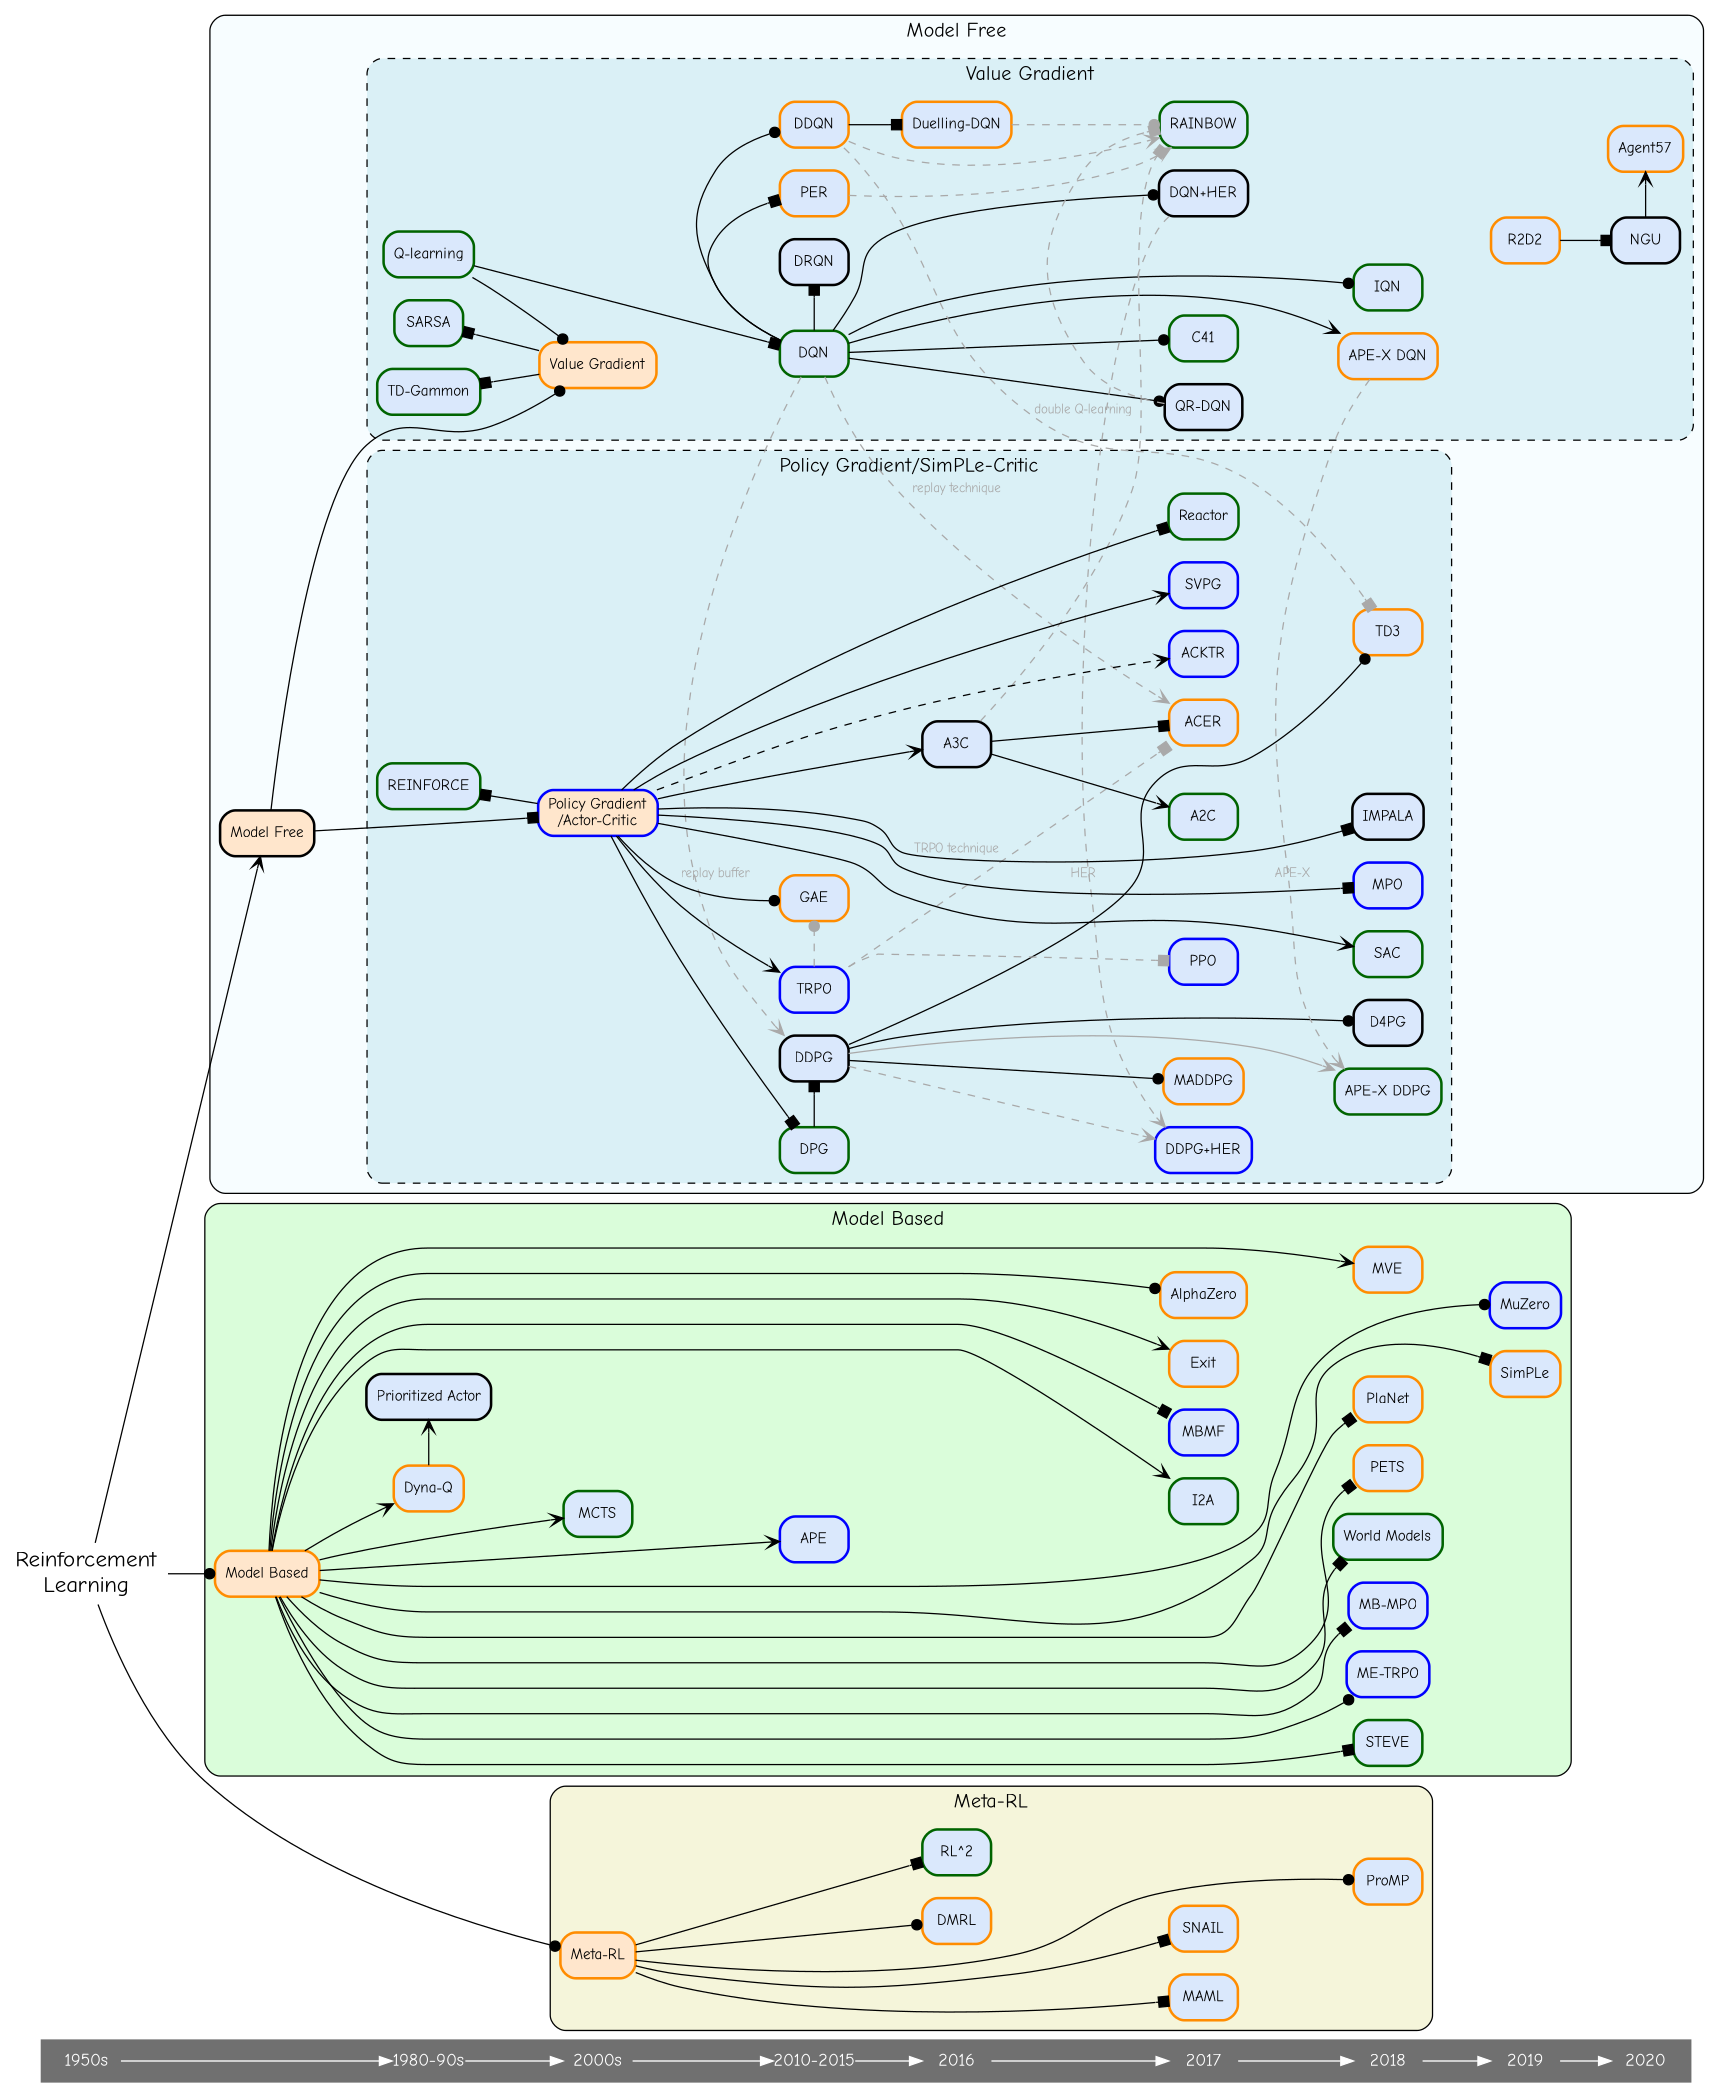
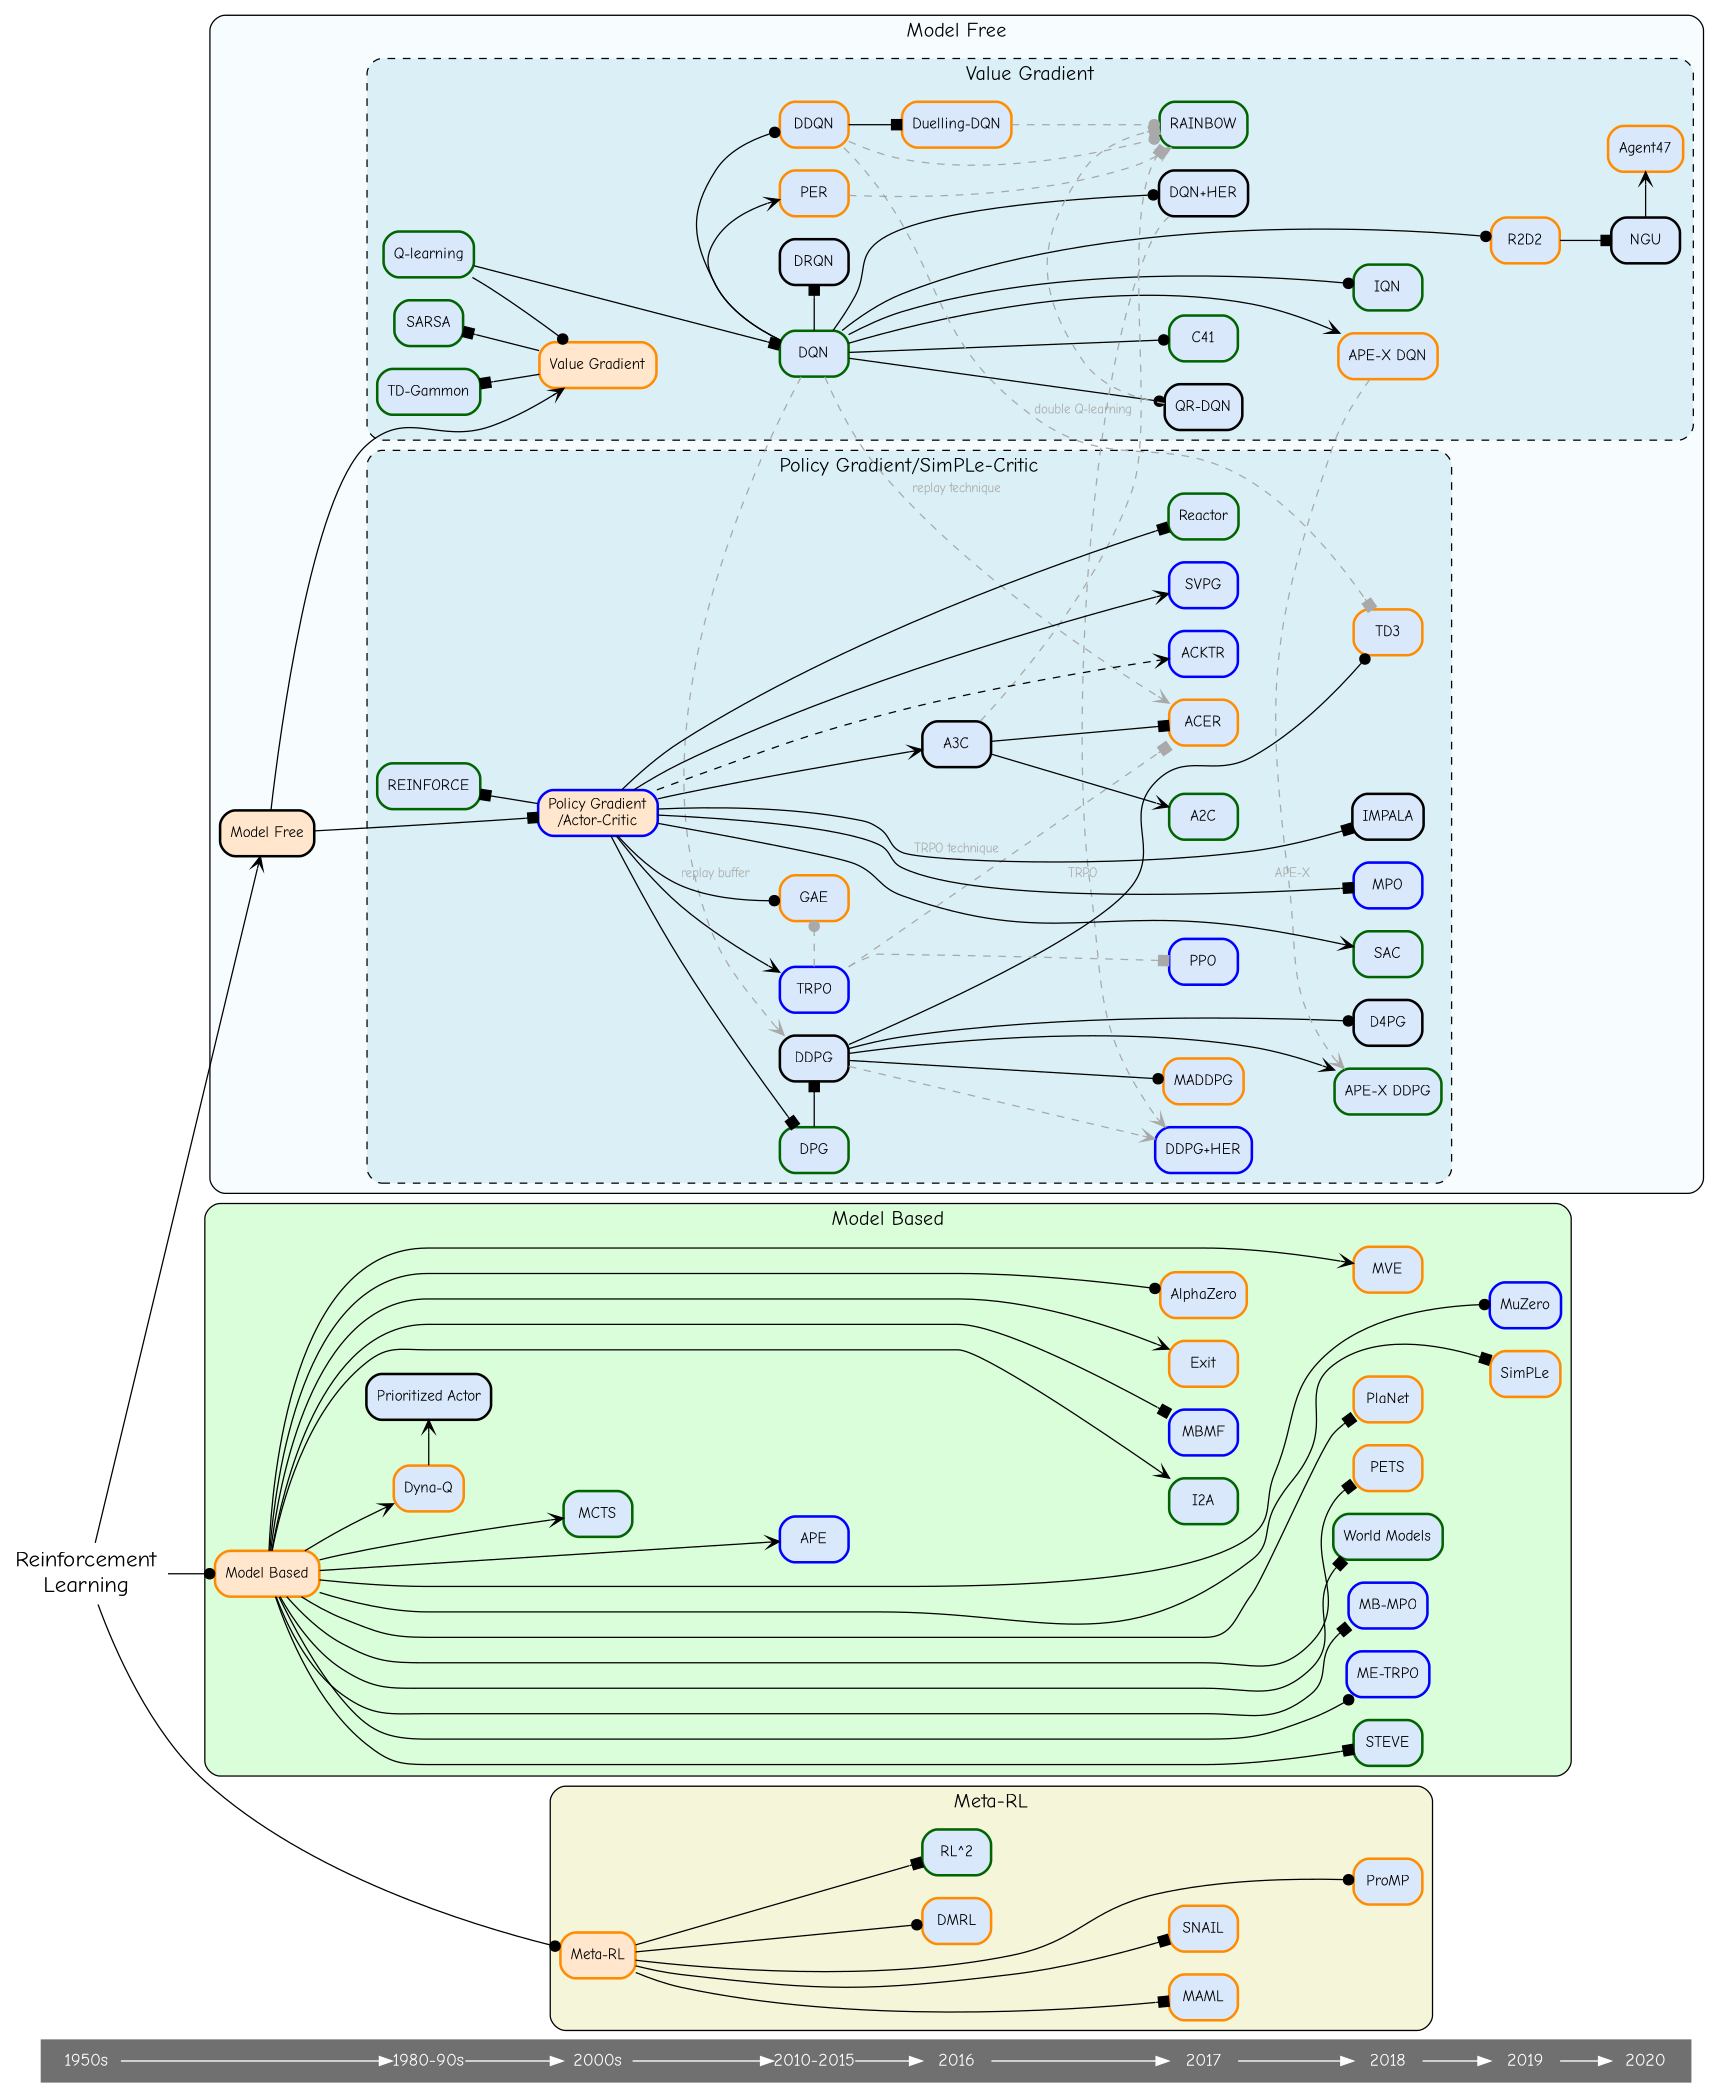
(1646, 149) -> (1646, 149)
(998, 165) -> (998, 165)
none -> (1169, 236)
(711, 248) -> (711, 248)
(326, 524) -> (326, 524)
(1083, 874) -> (1083, 874)
(1086, 1036) -> (1086, 1036)
